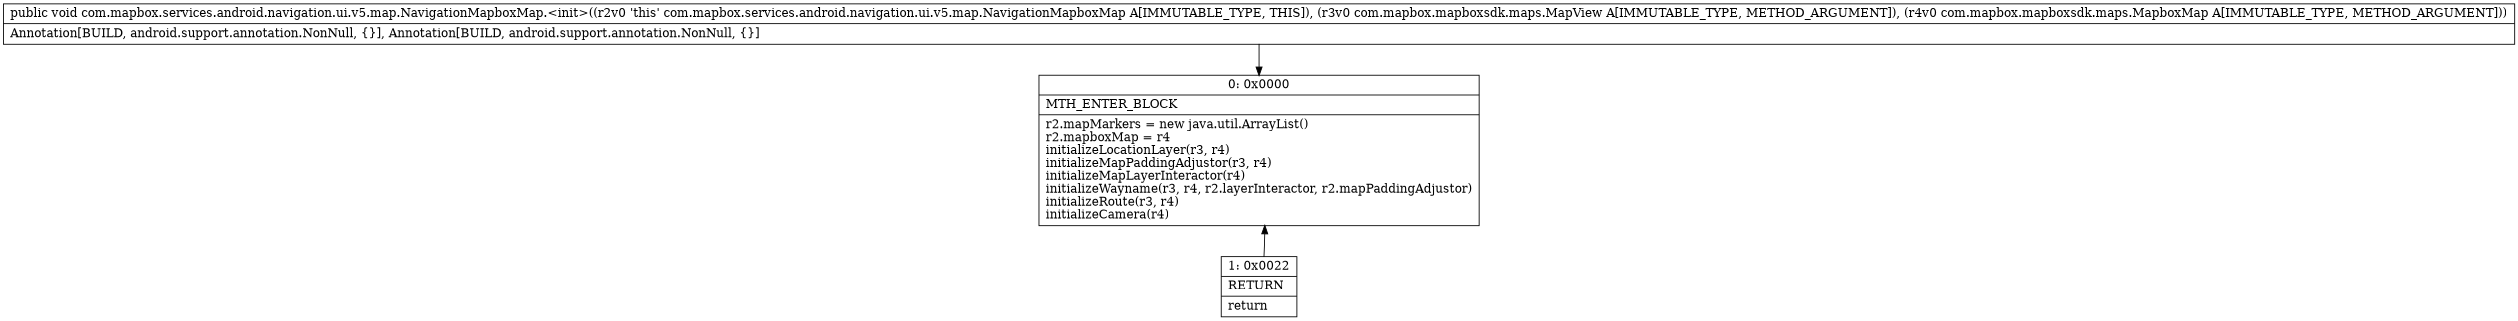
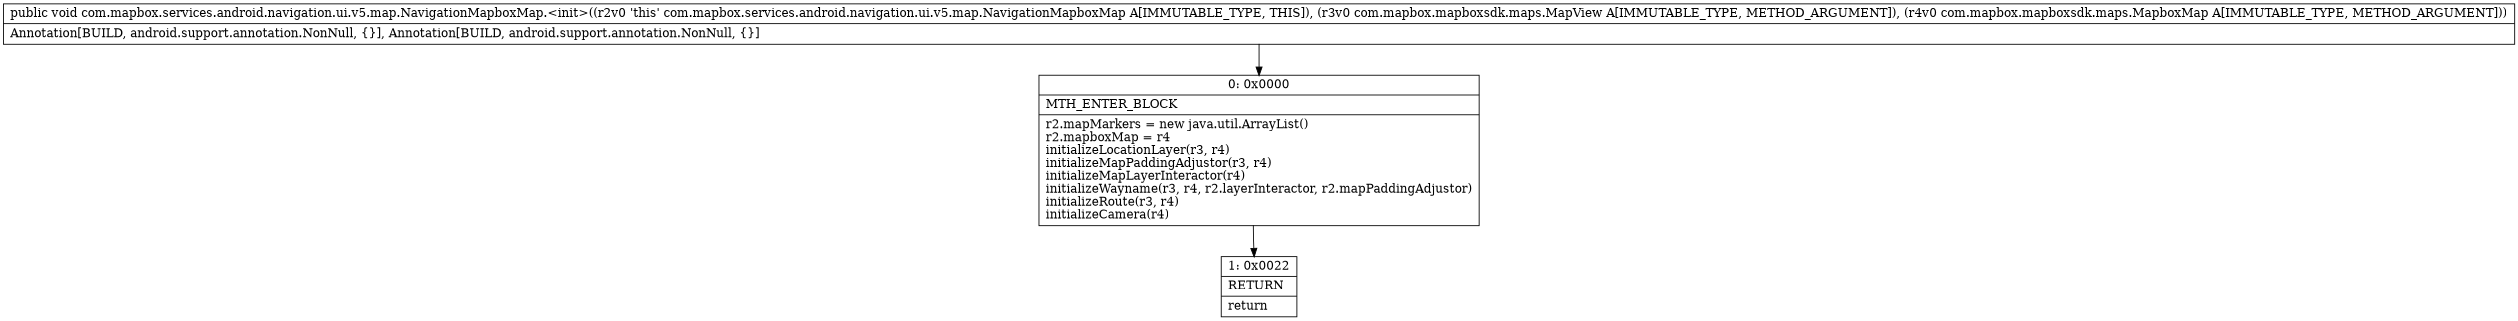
(1264, 245) -> (1253, 237)
